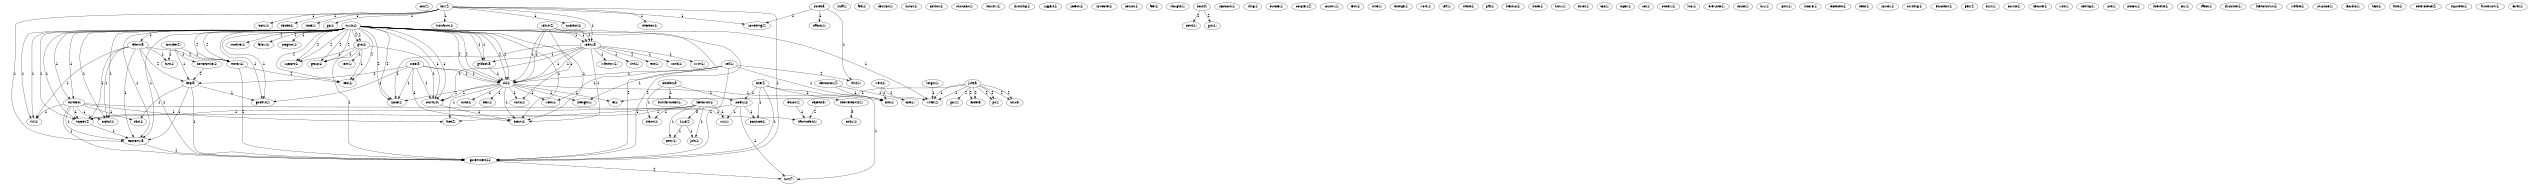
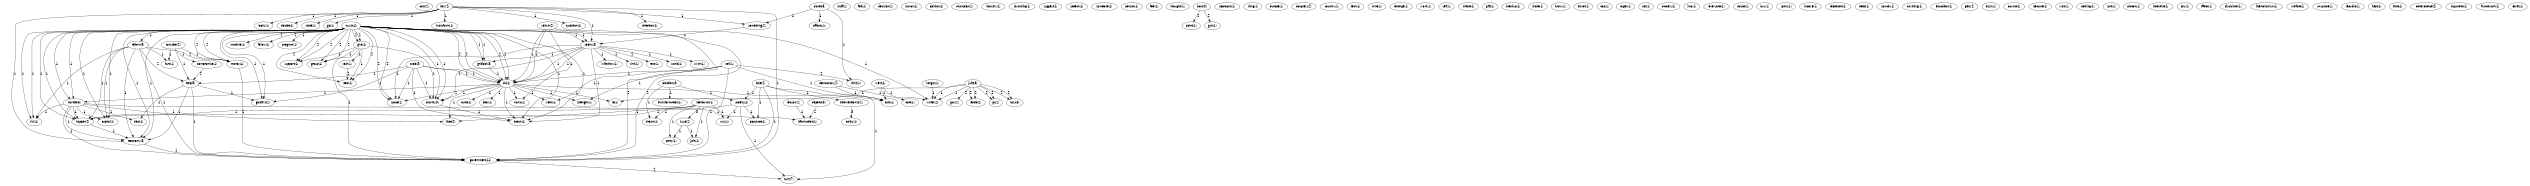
(574, 30) -> (677, 35)
(291, 76) -> (347, 73)
none -> (293, 93)
(976, 103) -> (976, 103)
